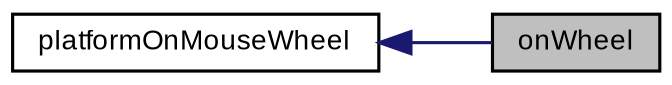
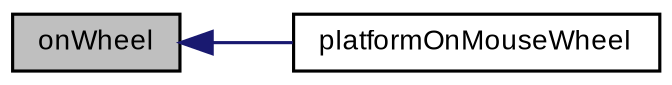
(452, 43) -> (253, 43)
